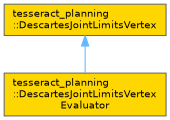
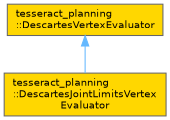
(85, 20) -> (85, 20)
